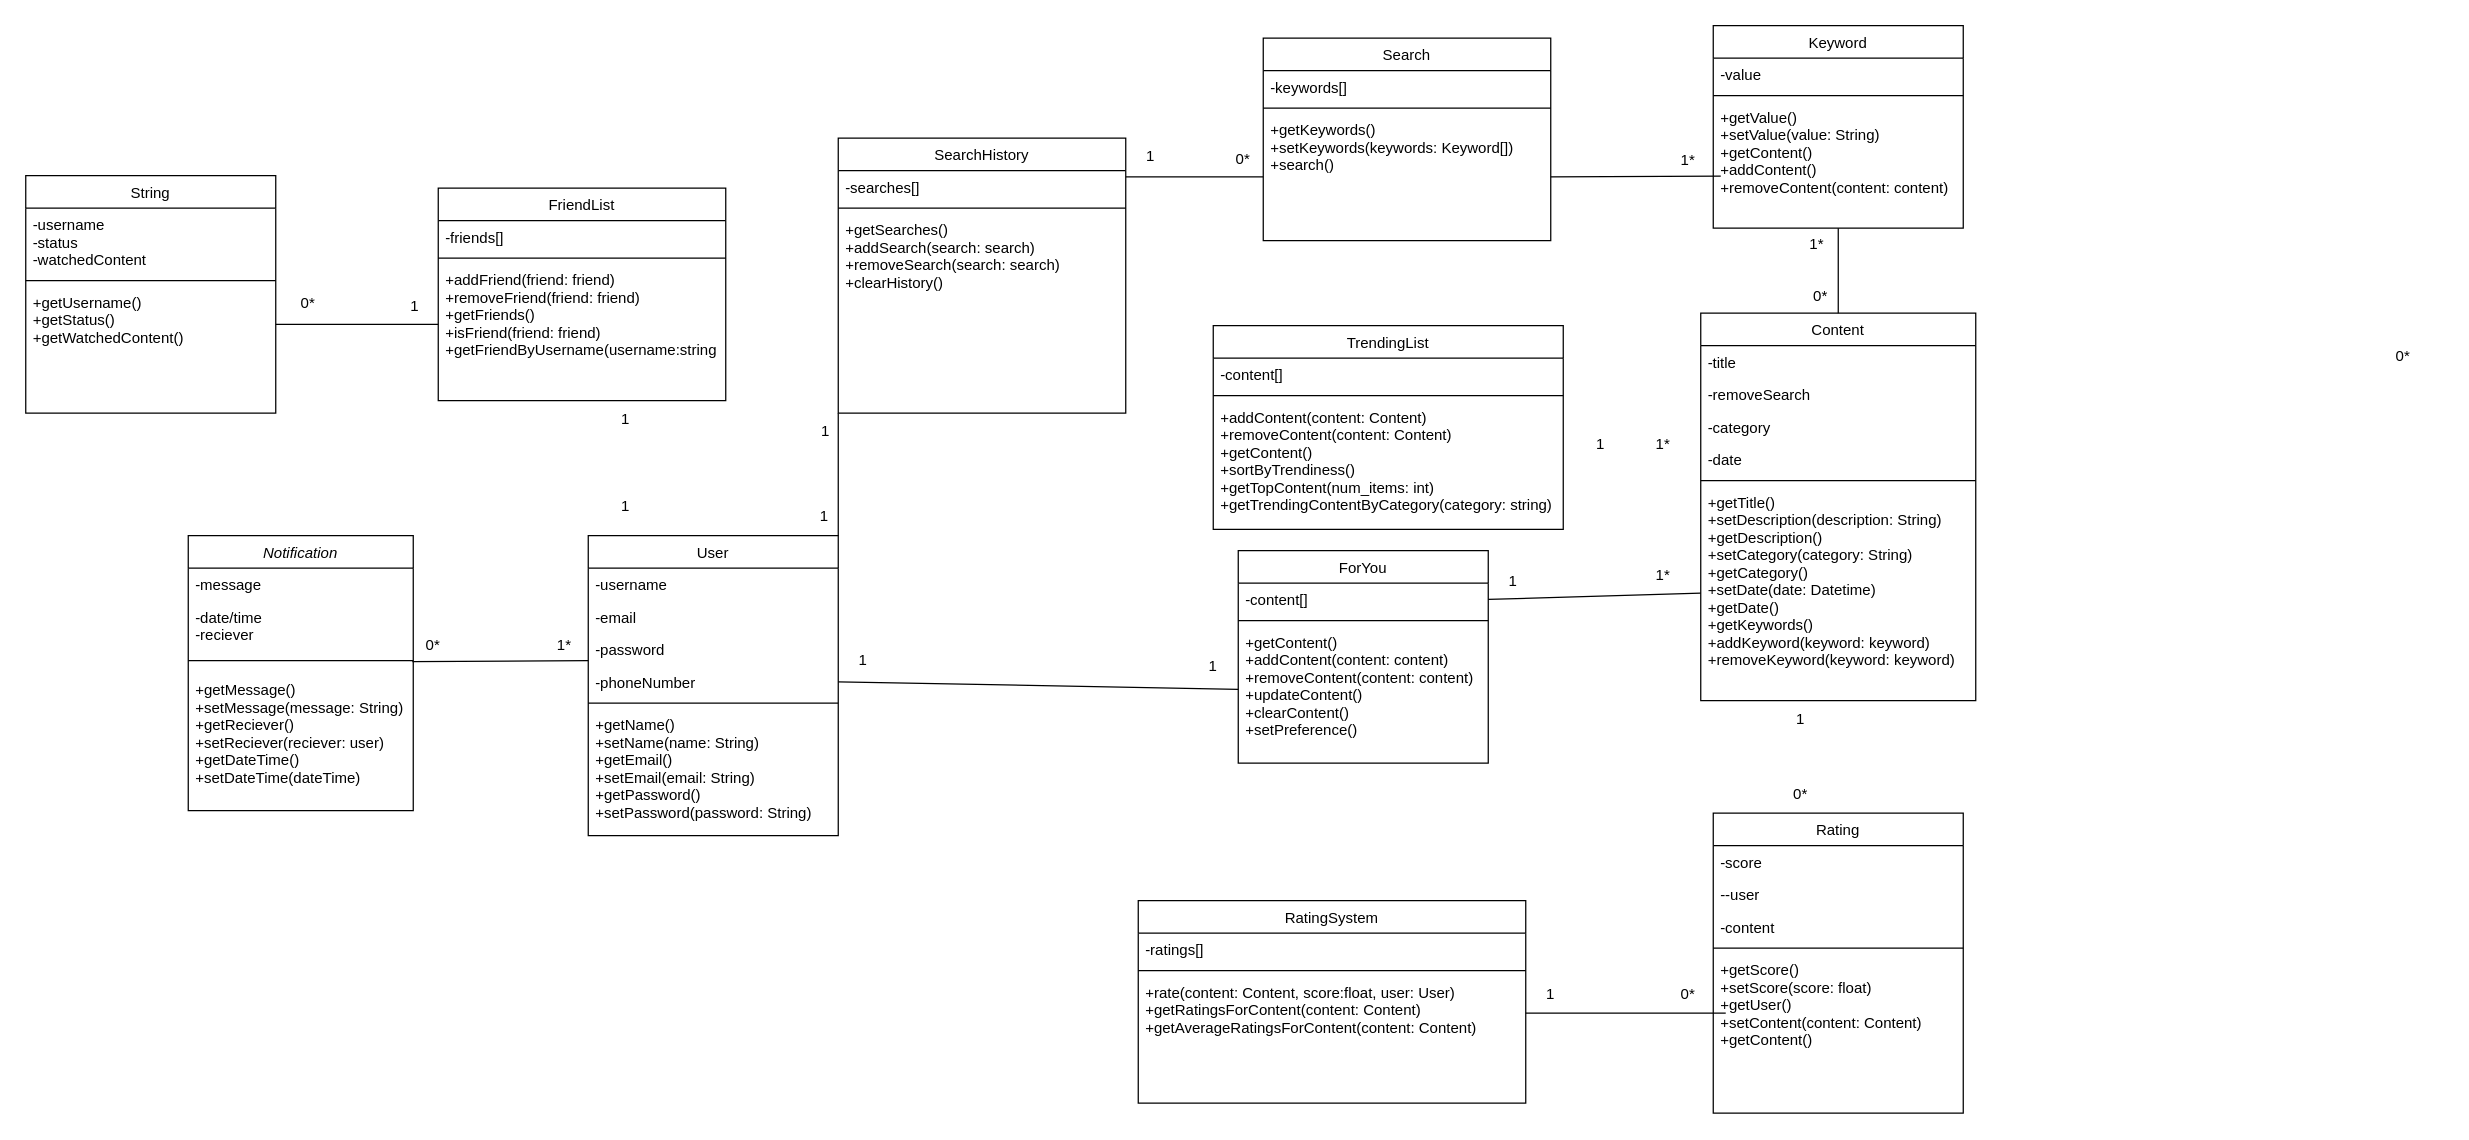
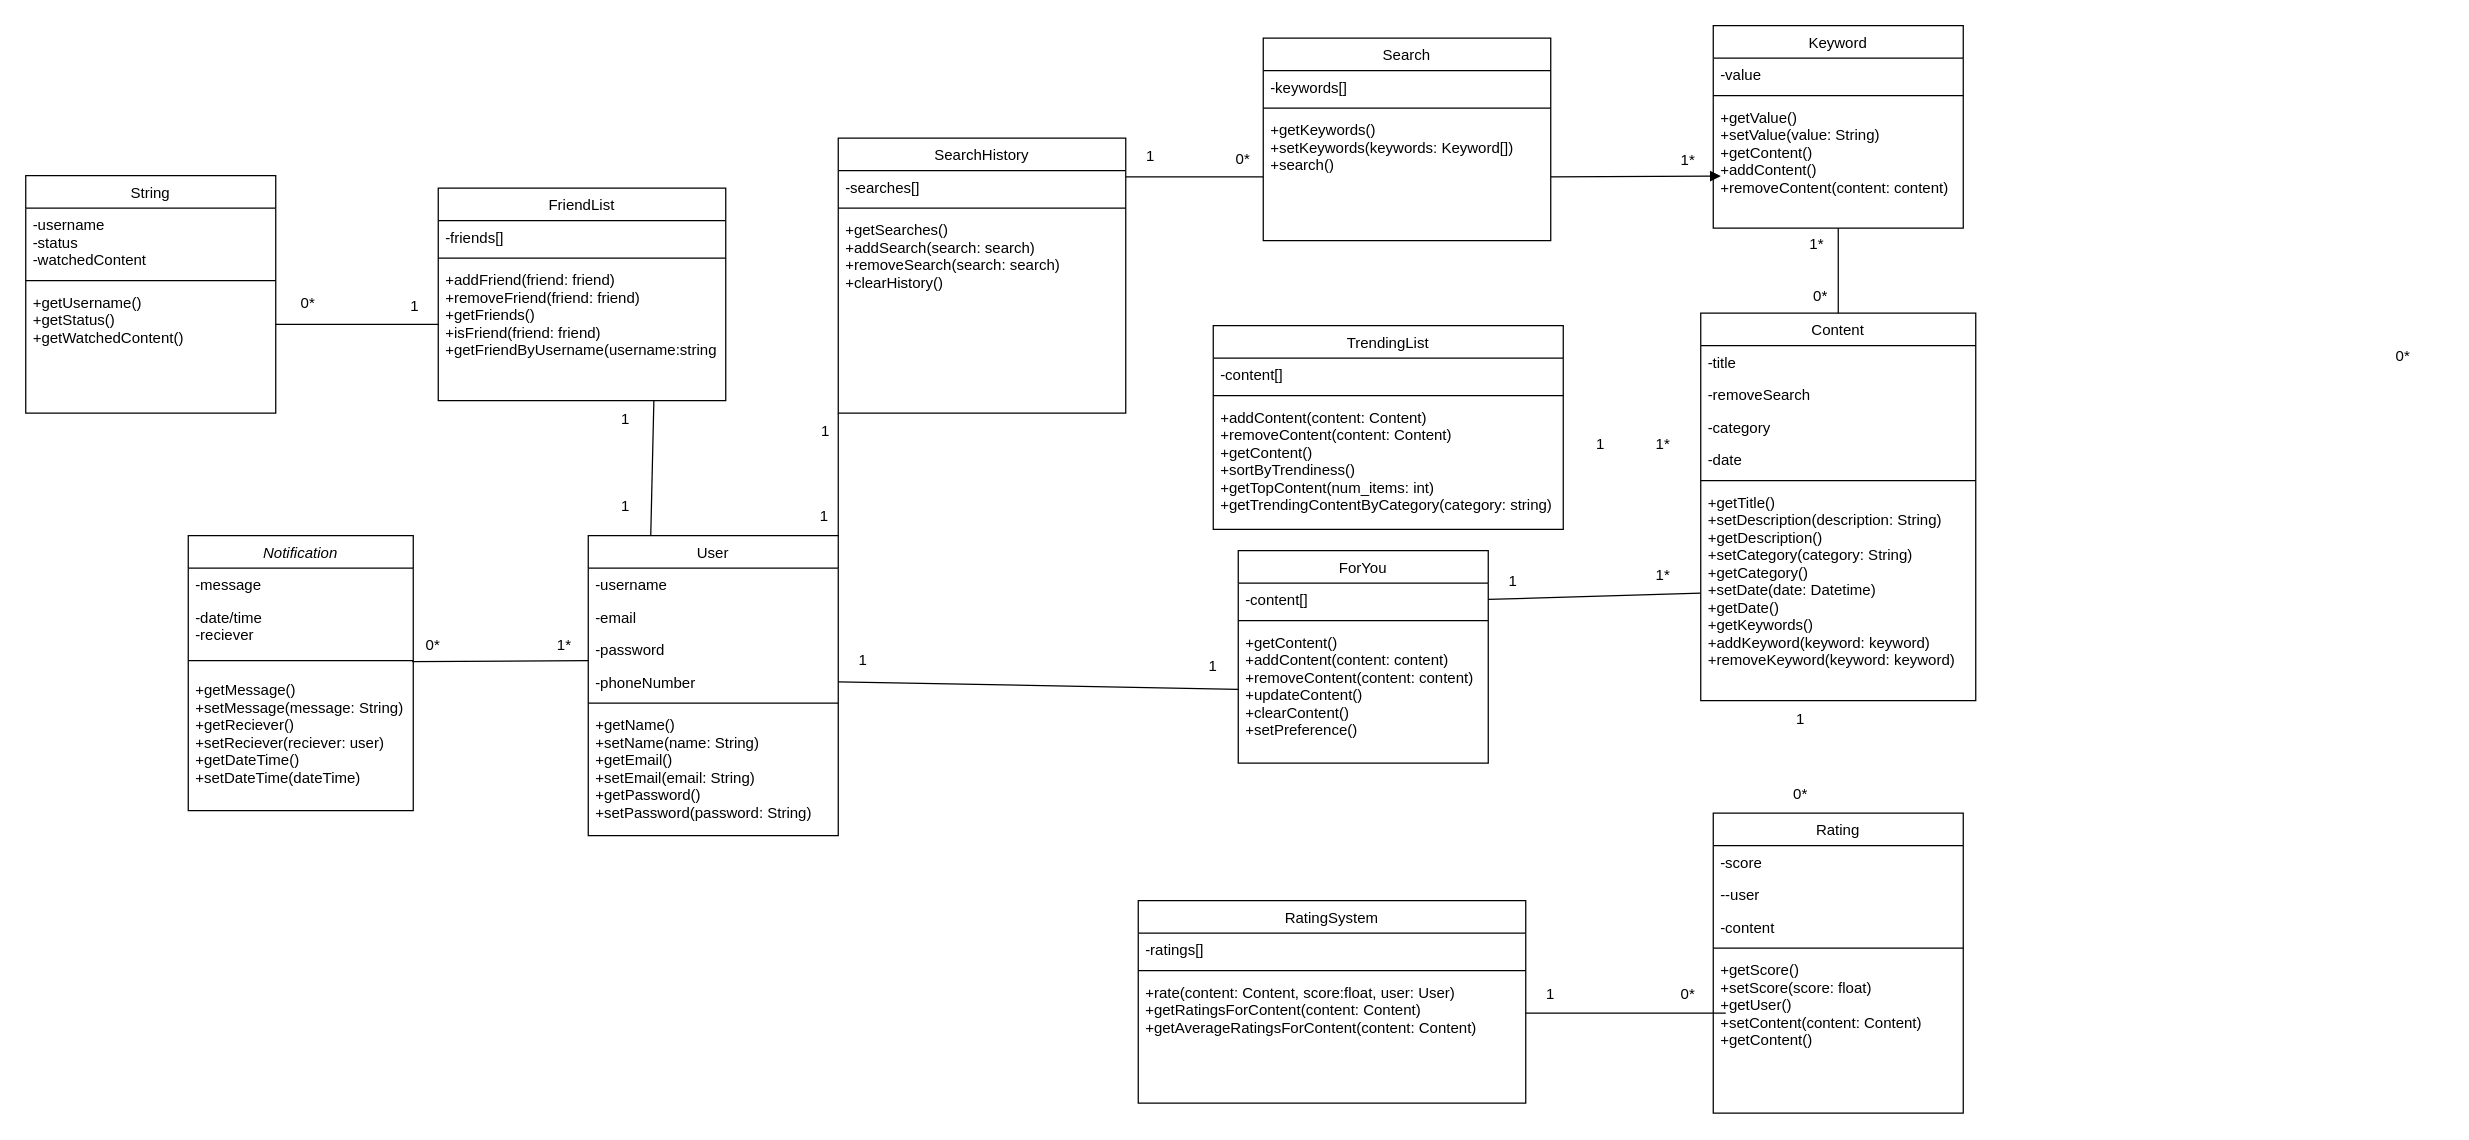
(1711, 176) -> (1709, 176)
none -> (652, 470)
